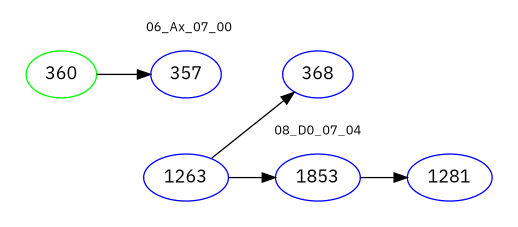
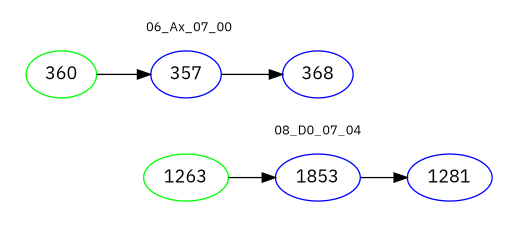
(248, 129) -> (245, 74)
(186, 178) -> (186, 178)
